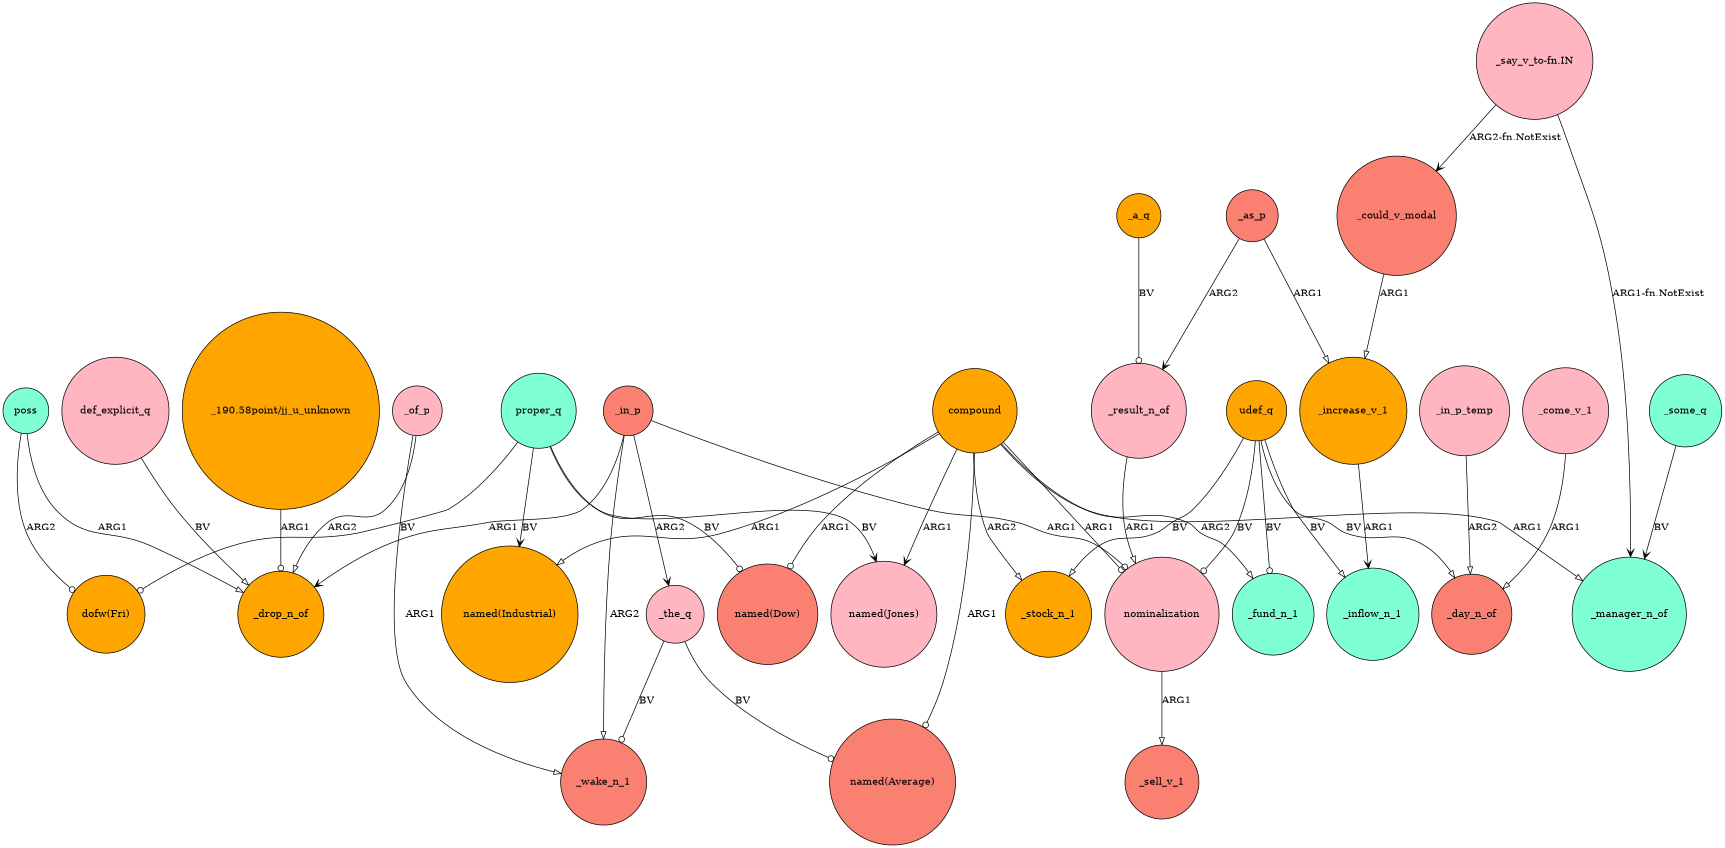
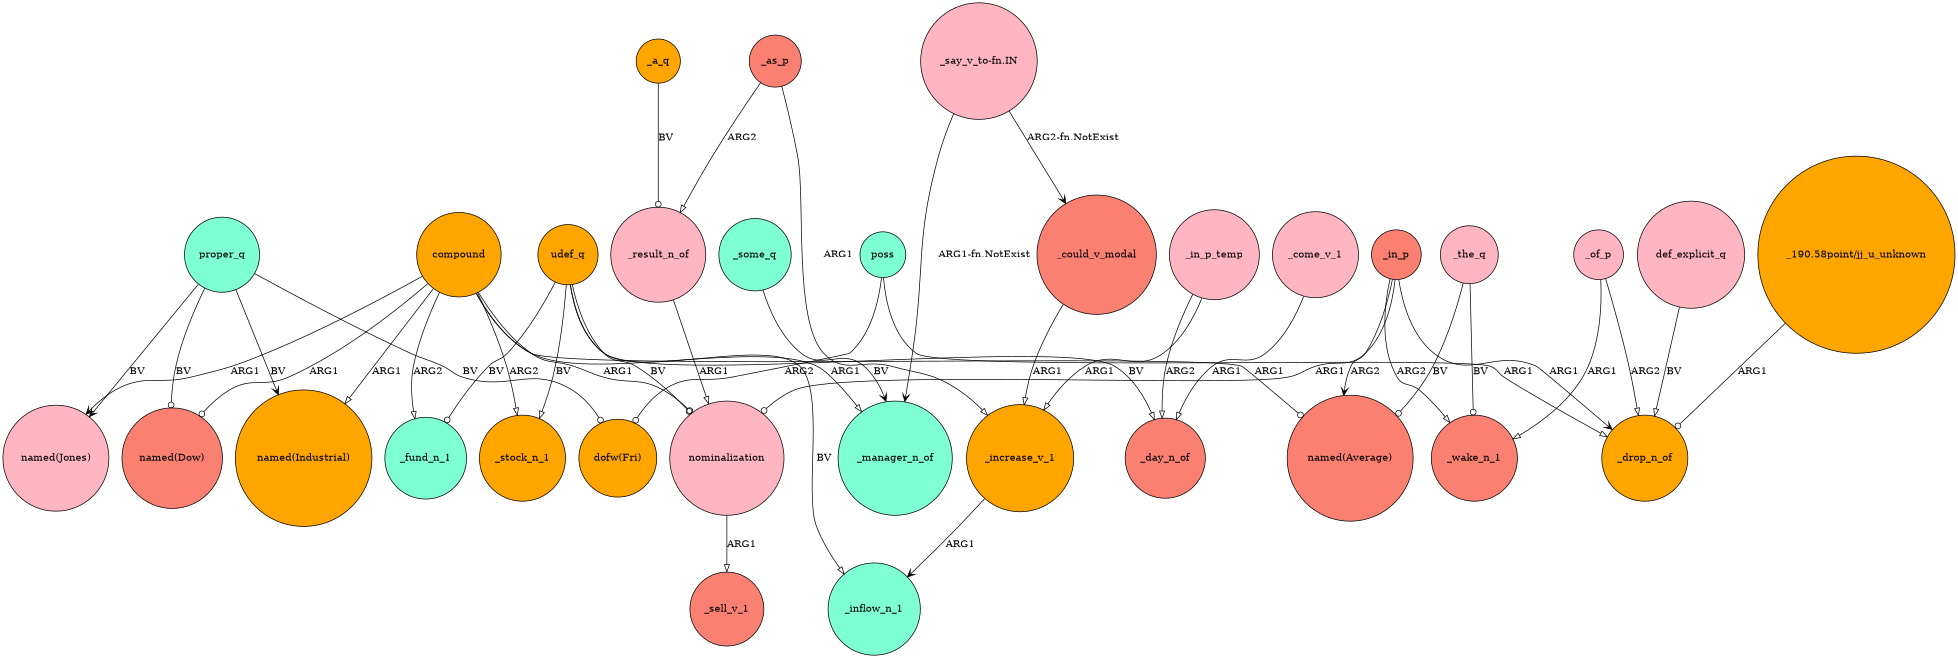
(1203, 301) -> (720, 143)
none -> (1156, 357)
(650, 507) -> (1374, 337)
